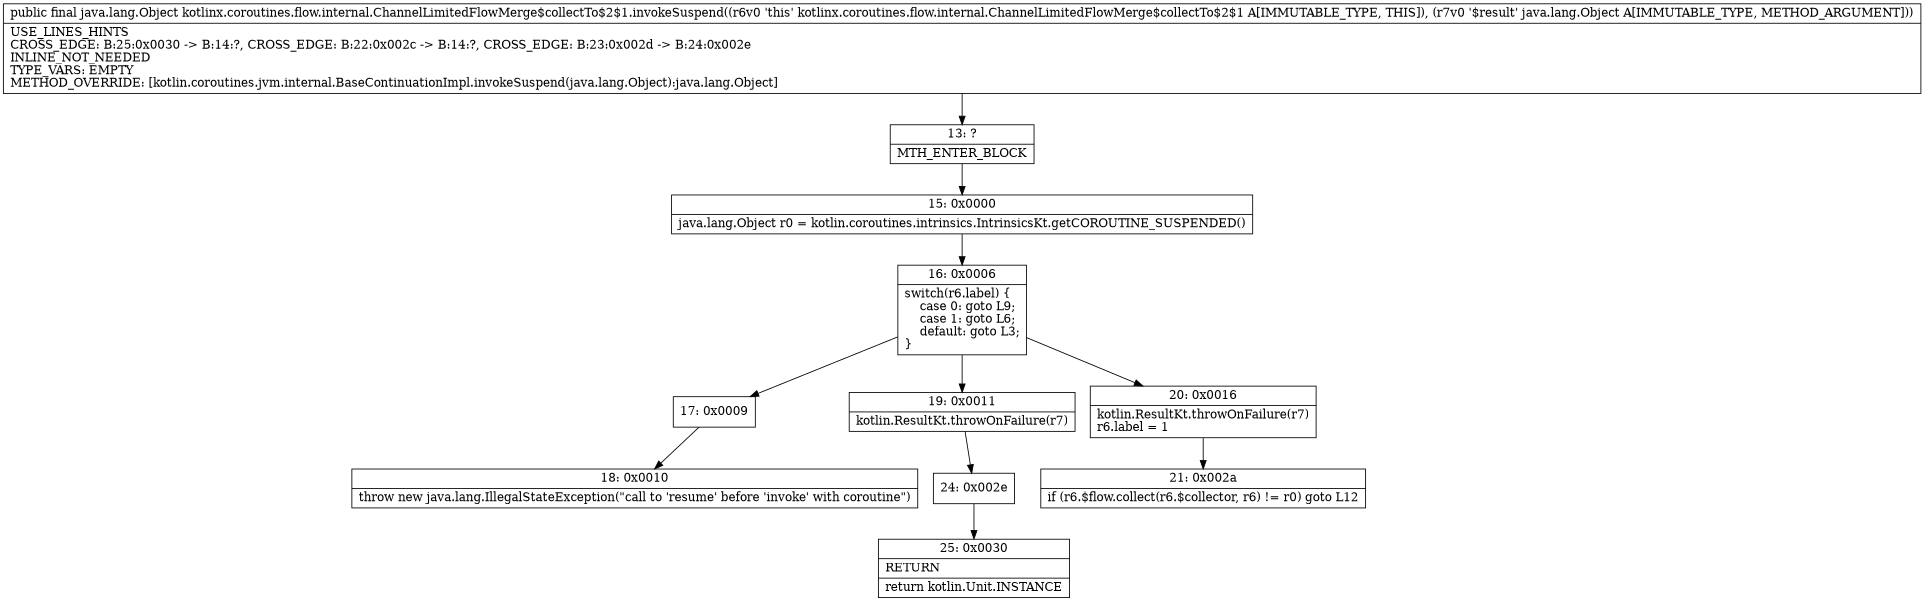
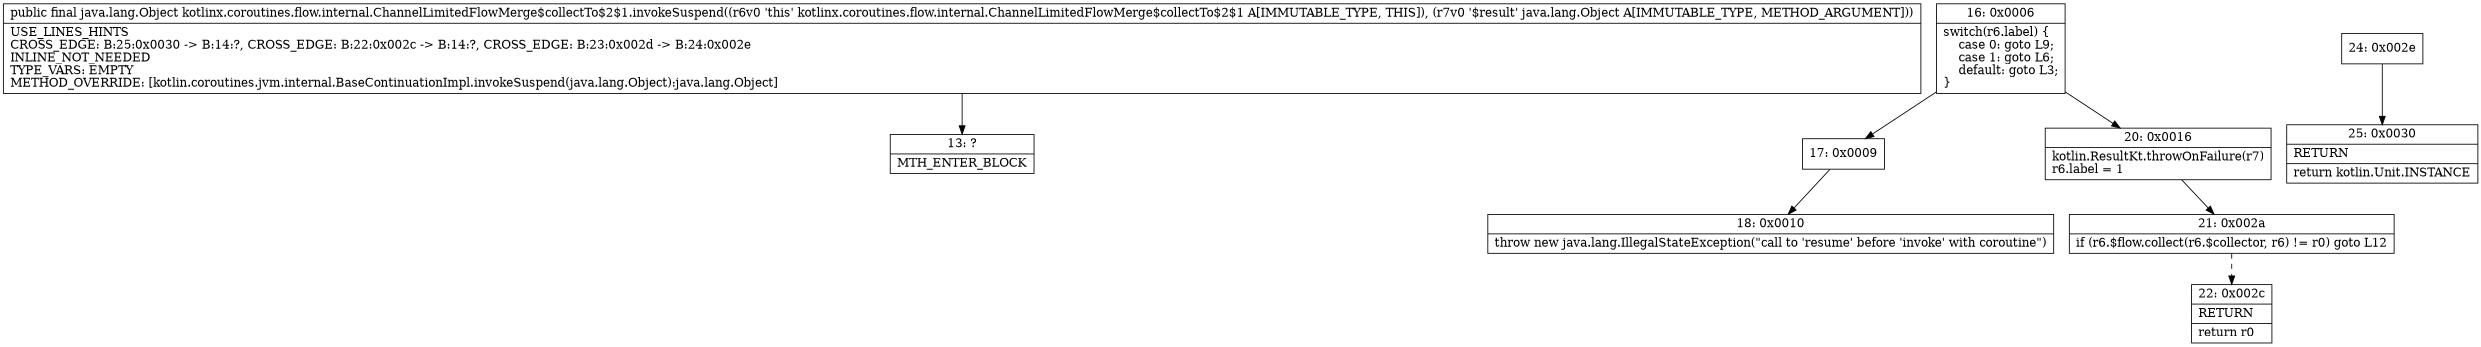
(962, 214) -> none
none -> (2232, 314)
(962, 412) -> none
